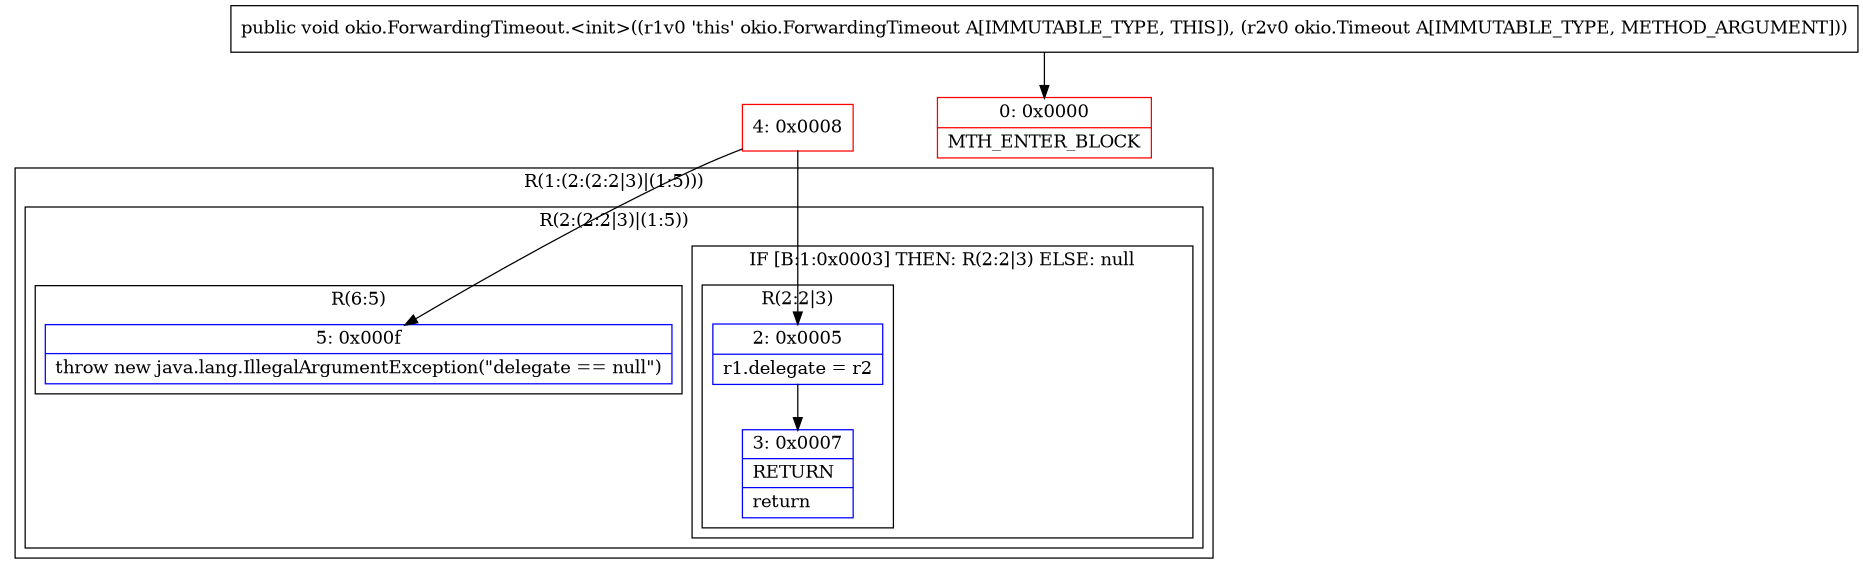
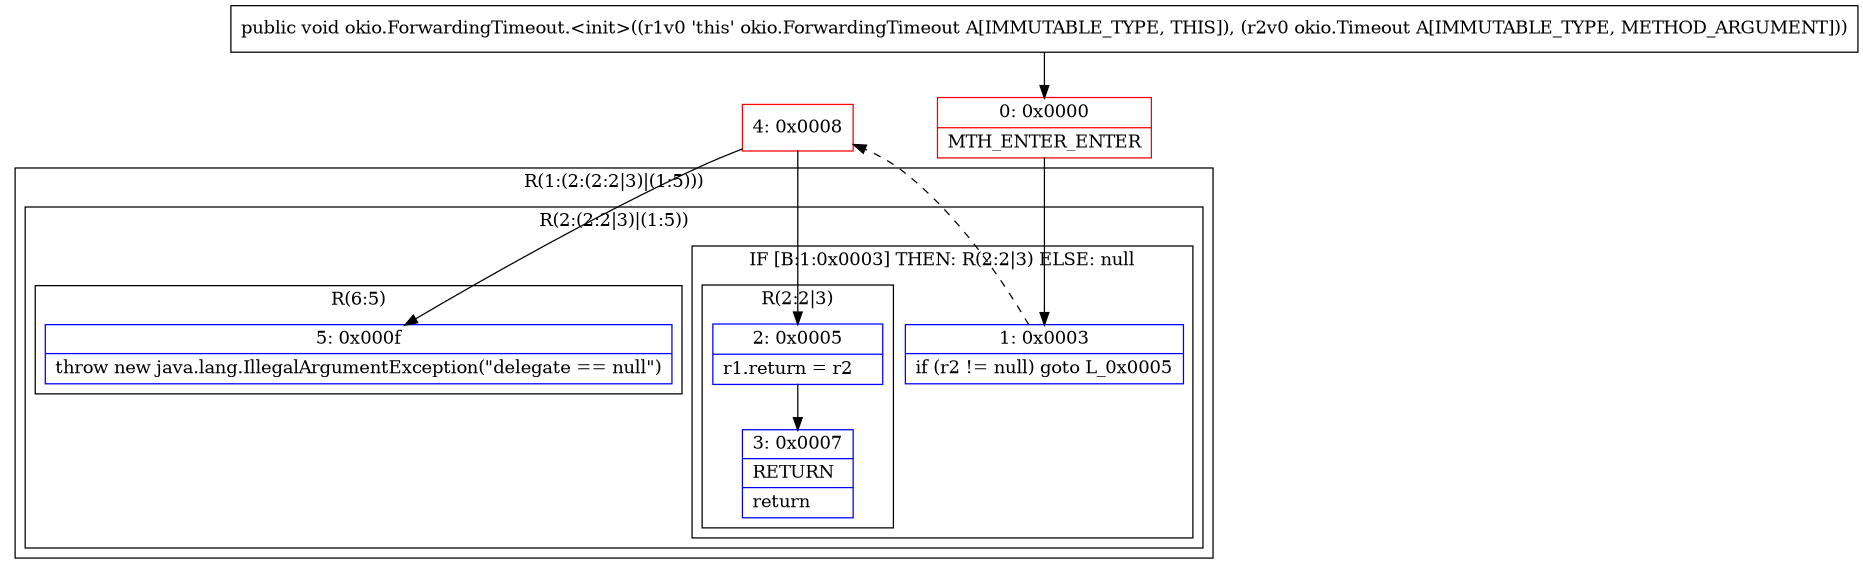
(1044, 142) -> (1044, 142)
none -> (1044, 354)
(798, 369) -> (788, 369)
